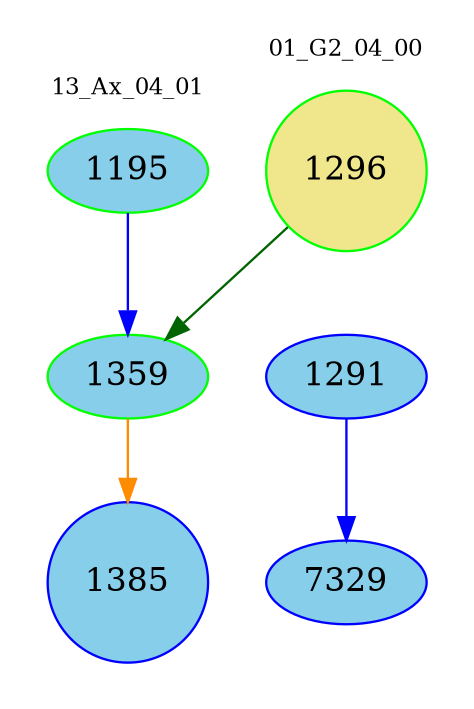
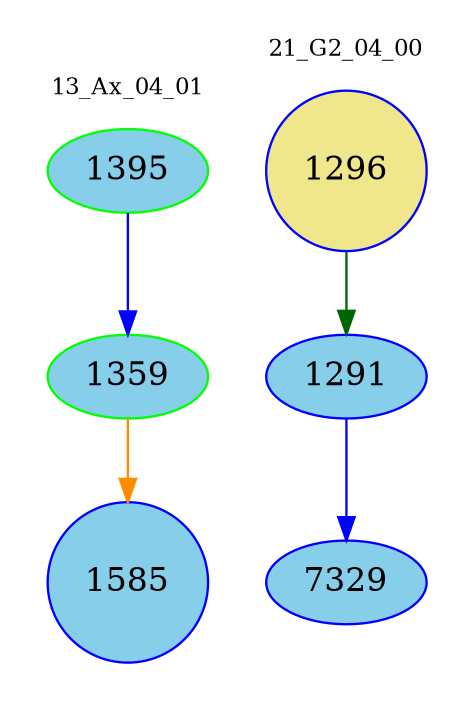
(346, 50) -> (346, 50)
(128, 171) -> (128, 171)
(346, 171) -> (346, 171)
(212, 297) -> (346, 281)
(128, 582) -> (128, 582)
